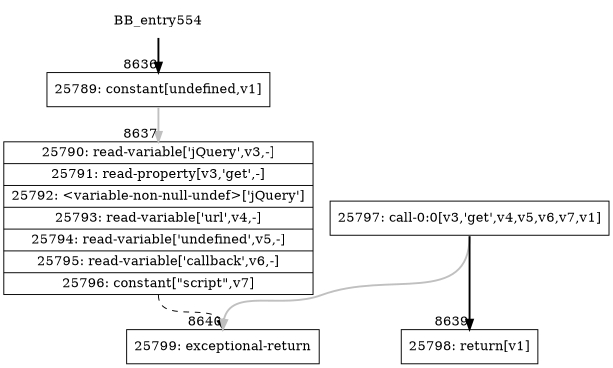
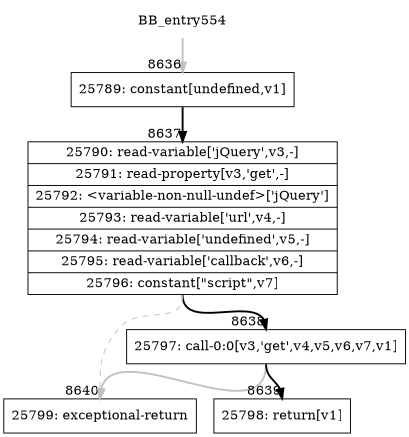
(158, 50) -> (183, 50)
(158, 119) -> (183, 119)
(186, 312) -> (124, 324)
none -> (220, 312)
